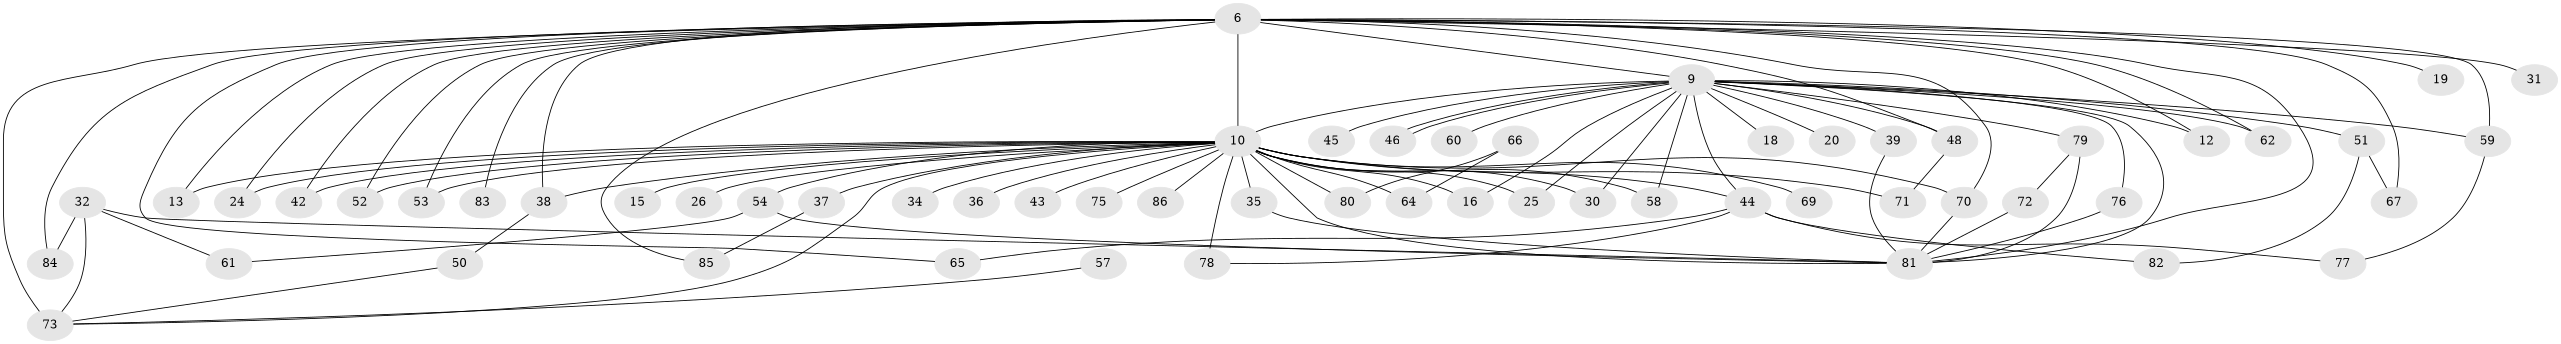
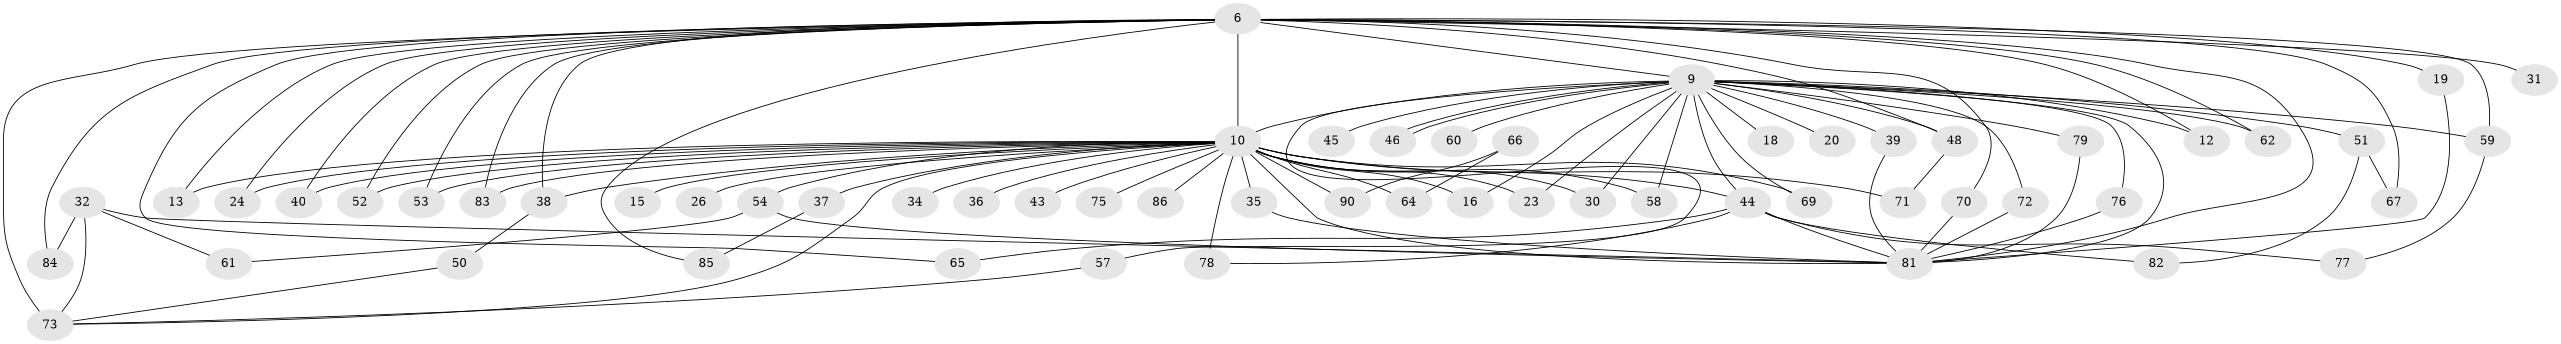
none -> (1736, 152)
(1656, 159) -> (856, 153)
(2053, 172) -> (1888, 98)
none -> (1694, 181)
(299, 203) -> (299, 203)
(1348, 203) -> (1348, 203)
(1532, 203) -> (1532, 203)
none -> (1827, 236)
none -> (2243, 238)
